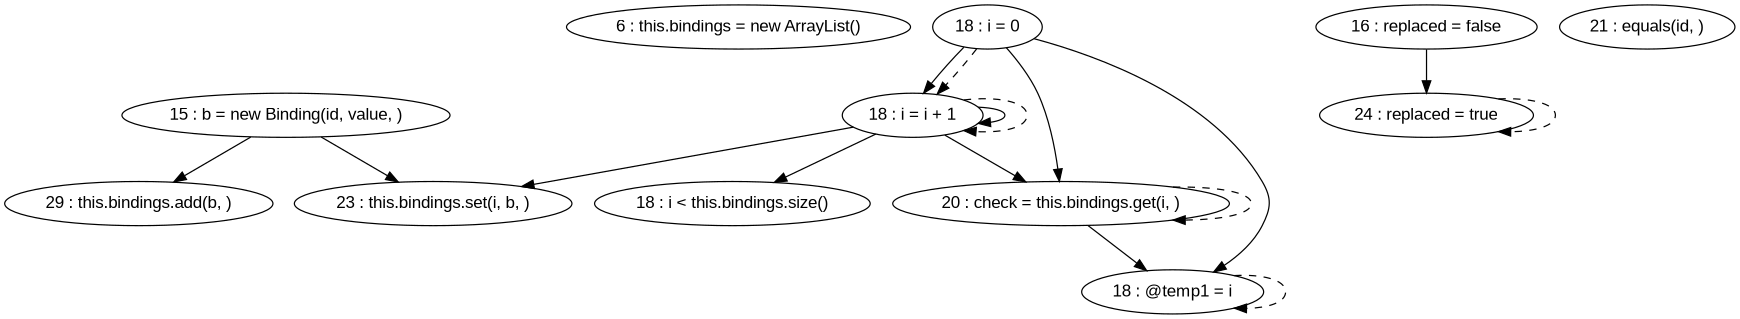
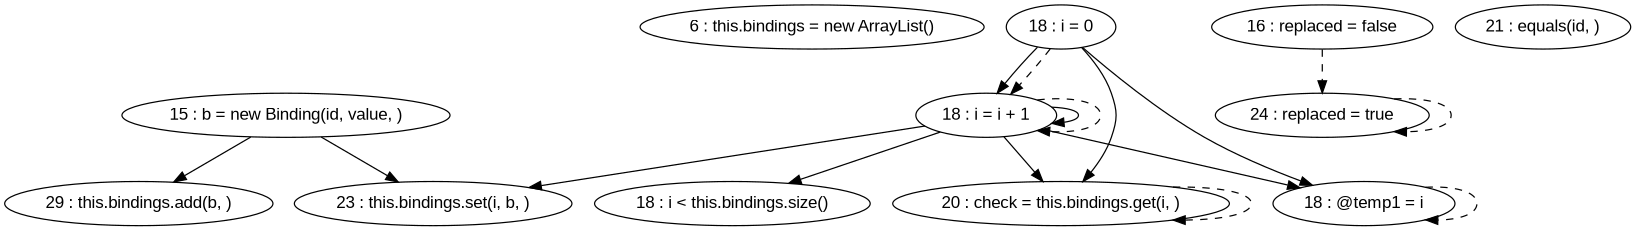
(1427, 65) -> (1322, 65)
(1112, 244) -> (1165, 157)
